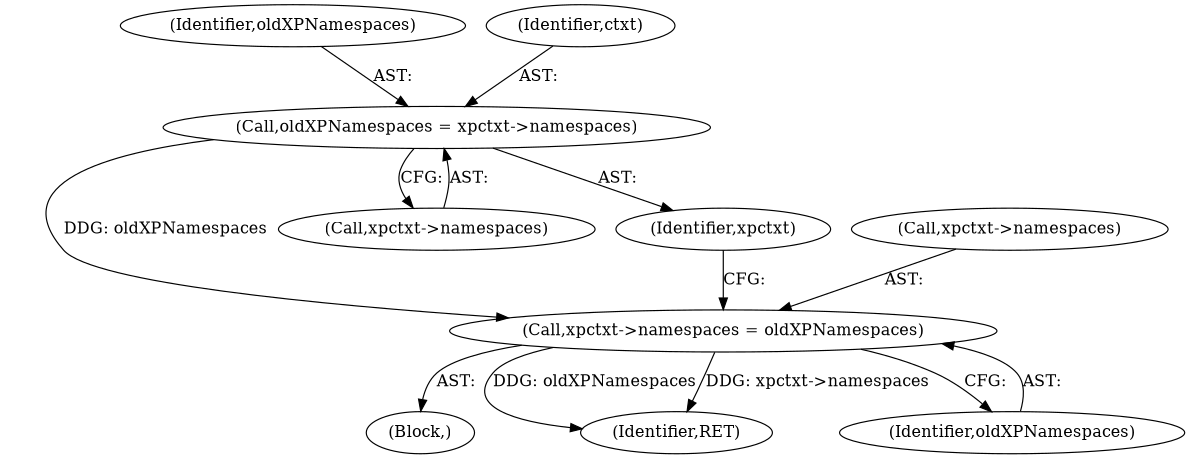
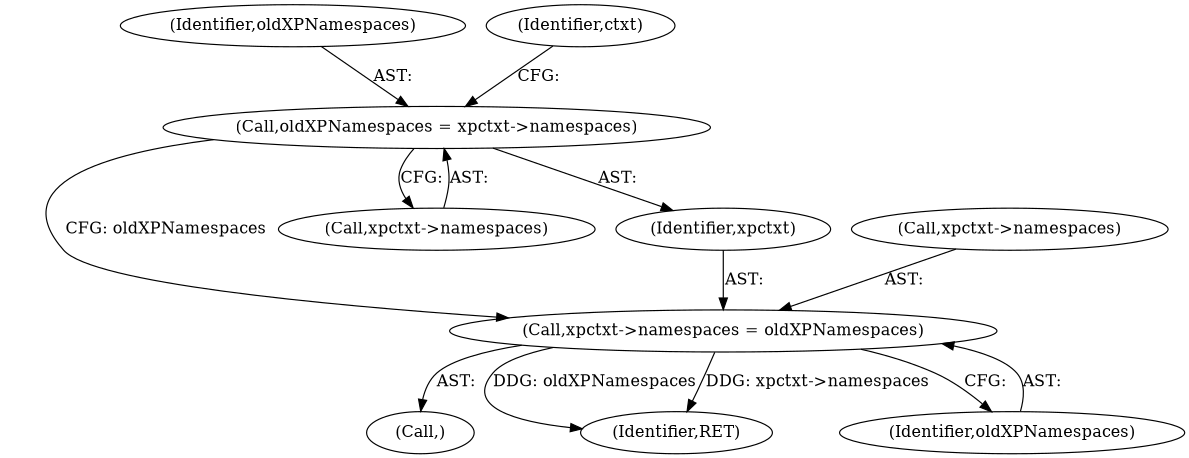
(541, 77) -> (541, 77)
(166, 229) -> (166, 229)
(747, 280) -> (747, 280)
(420, 433) -> (420, 433)
